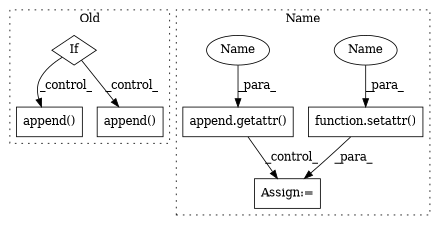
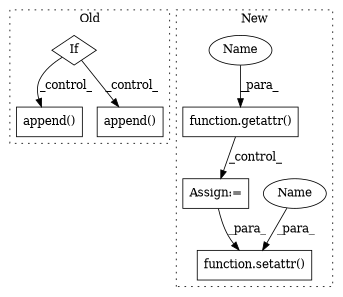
(303, 19) -> (254, 19)
(238, 122) -> (240, 122)
(331, 155) -> (224, 227)
